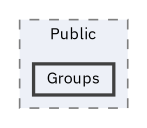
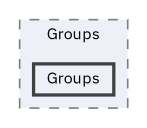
(74, 35) -> (74, 35)
